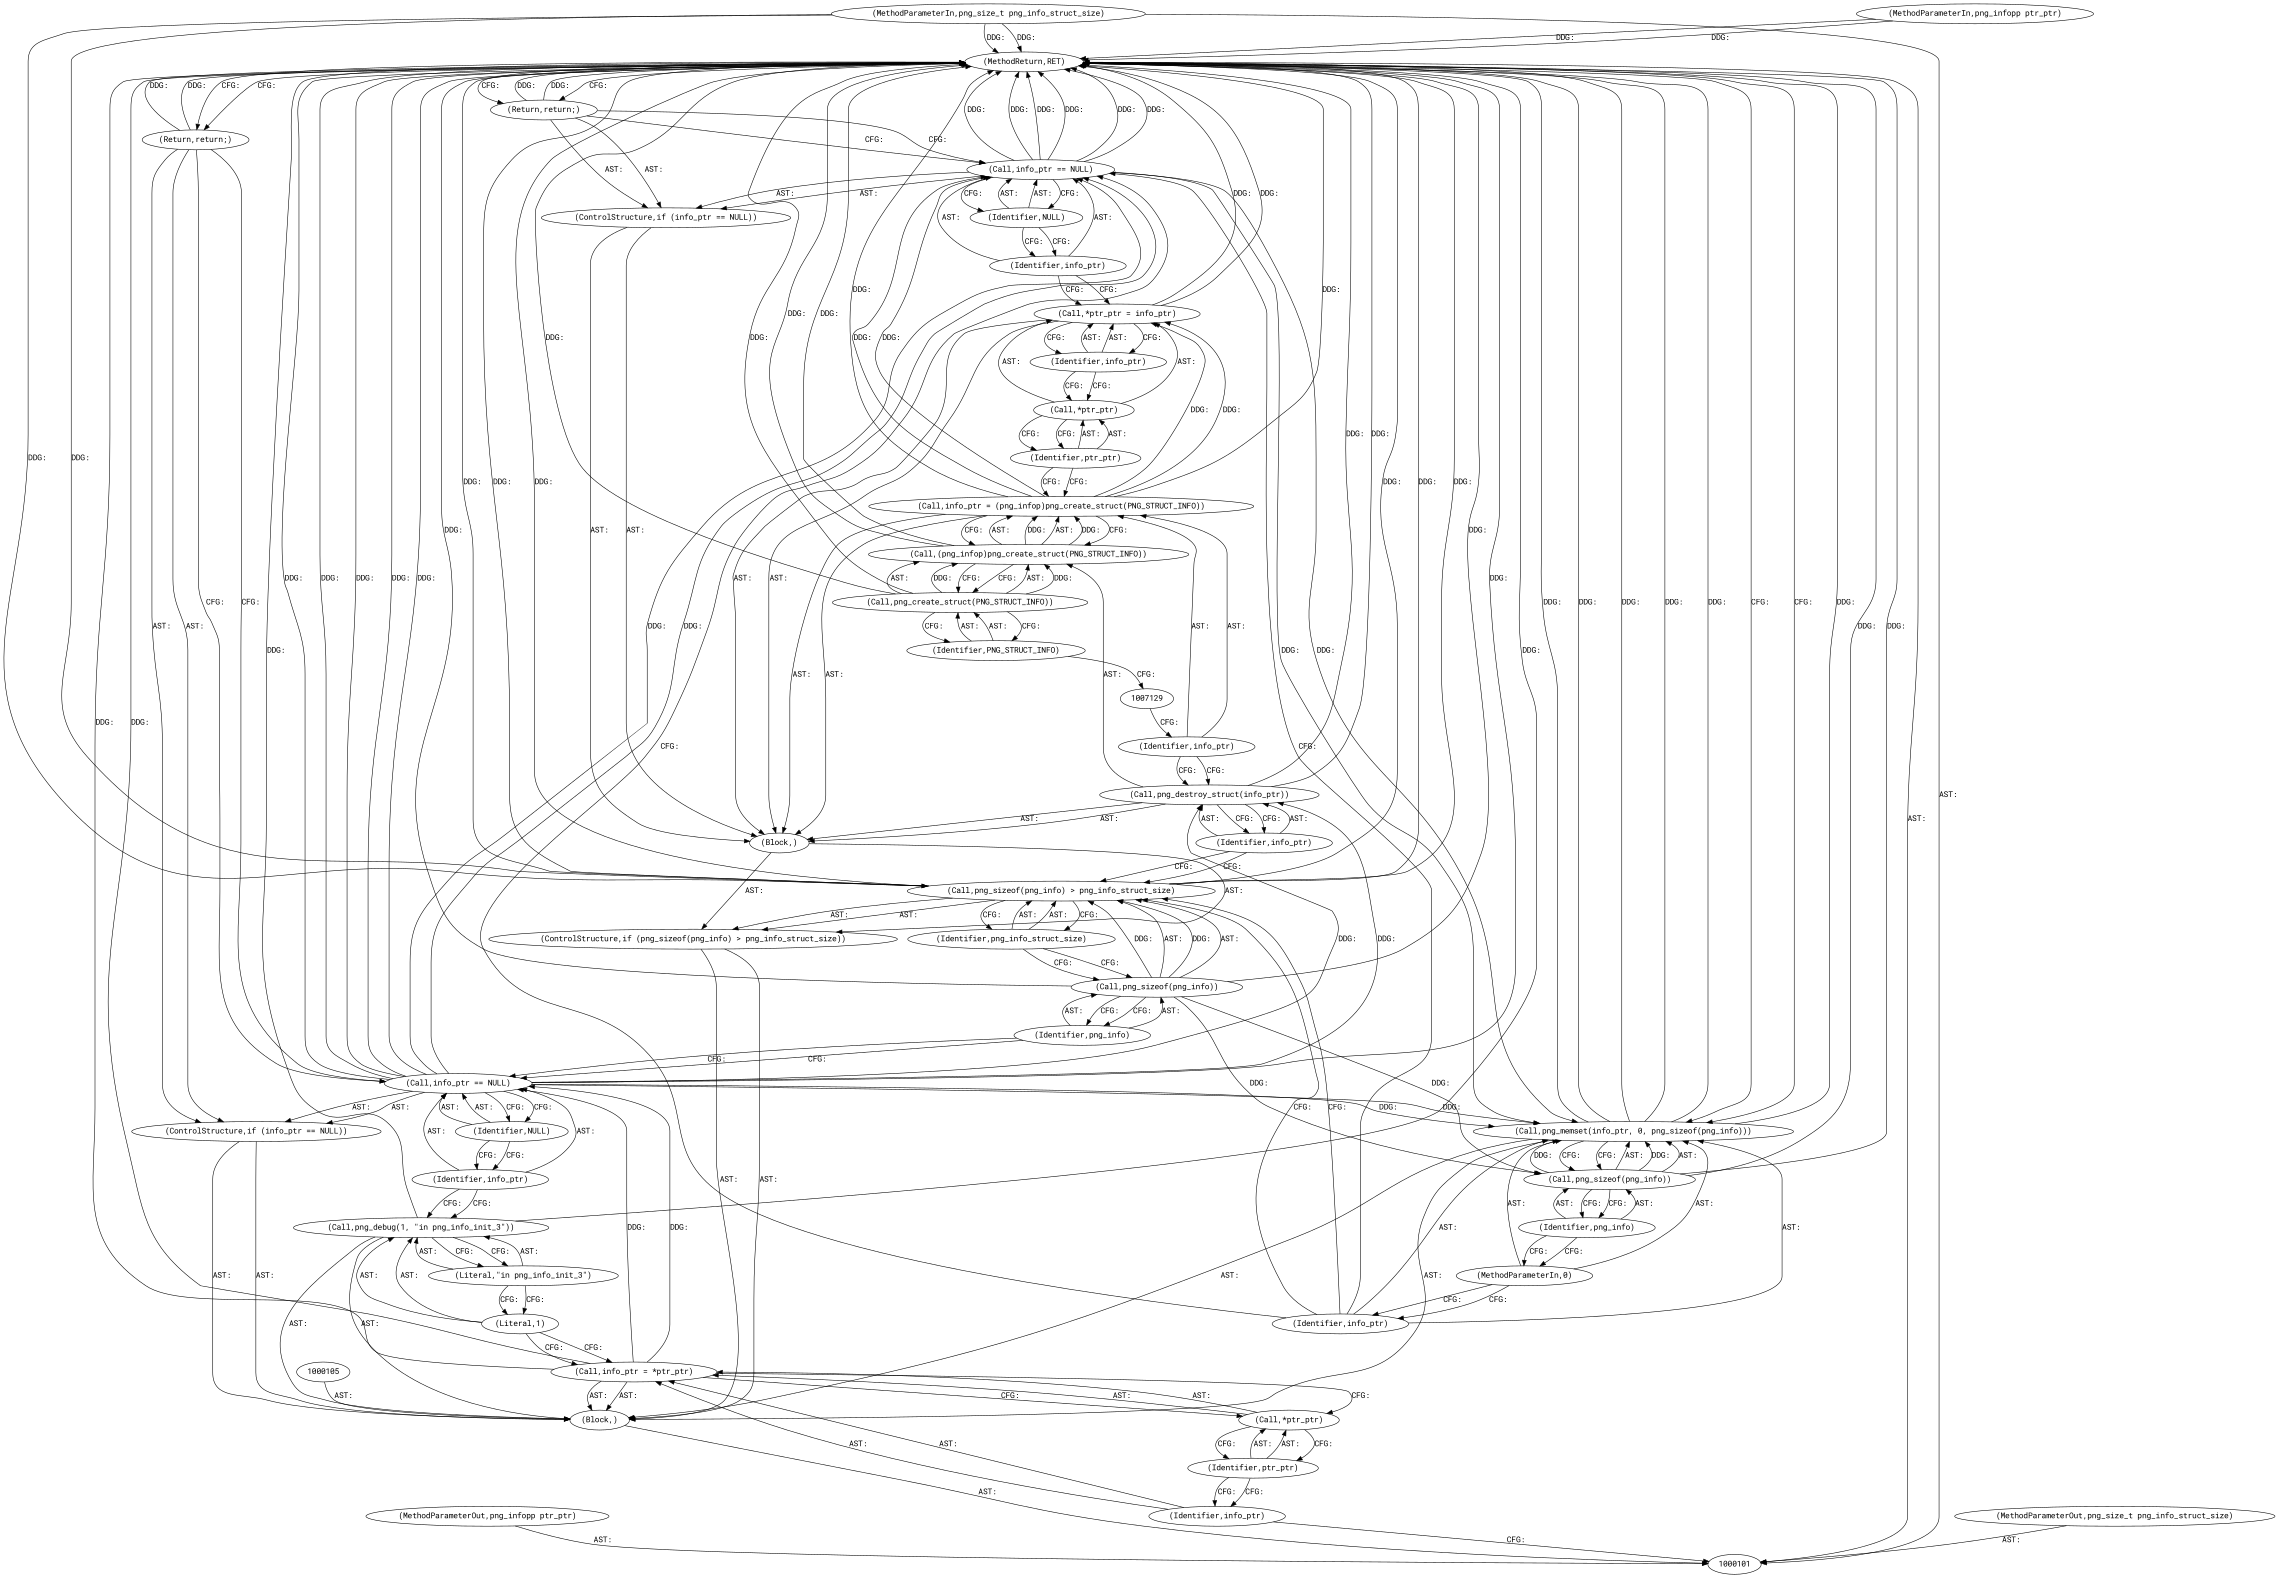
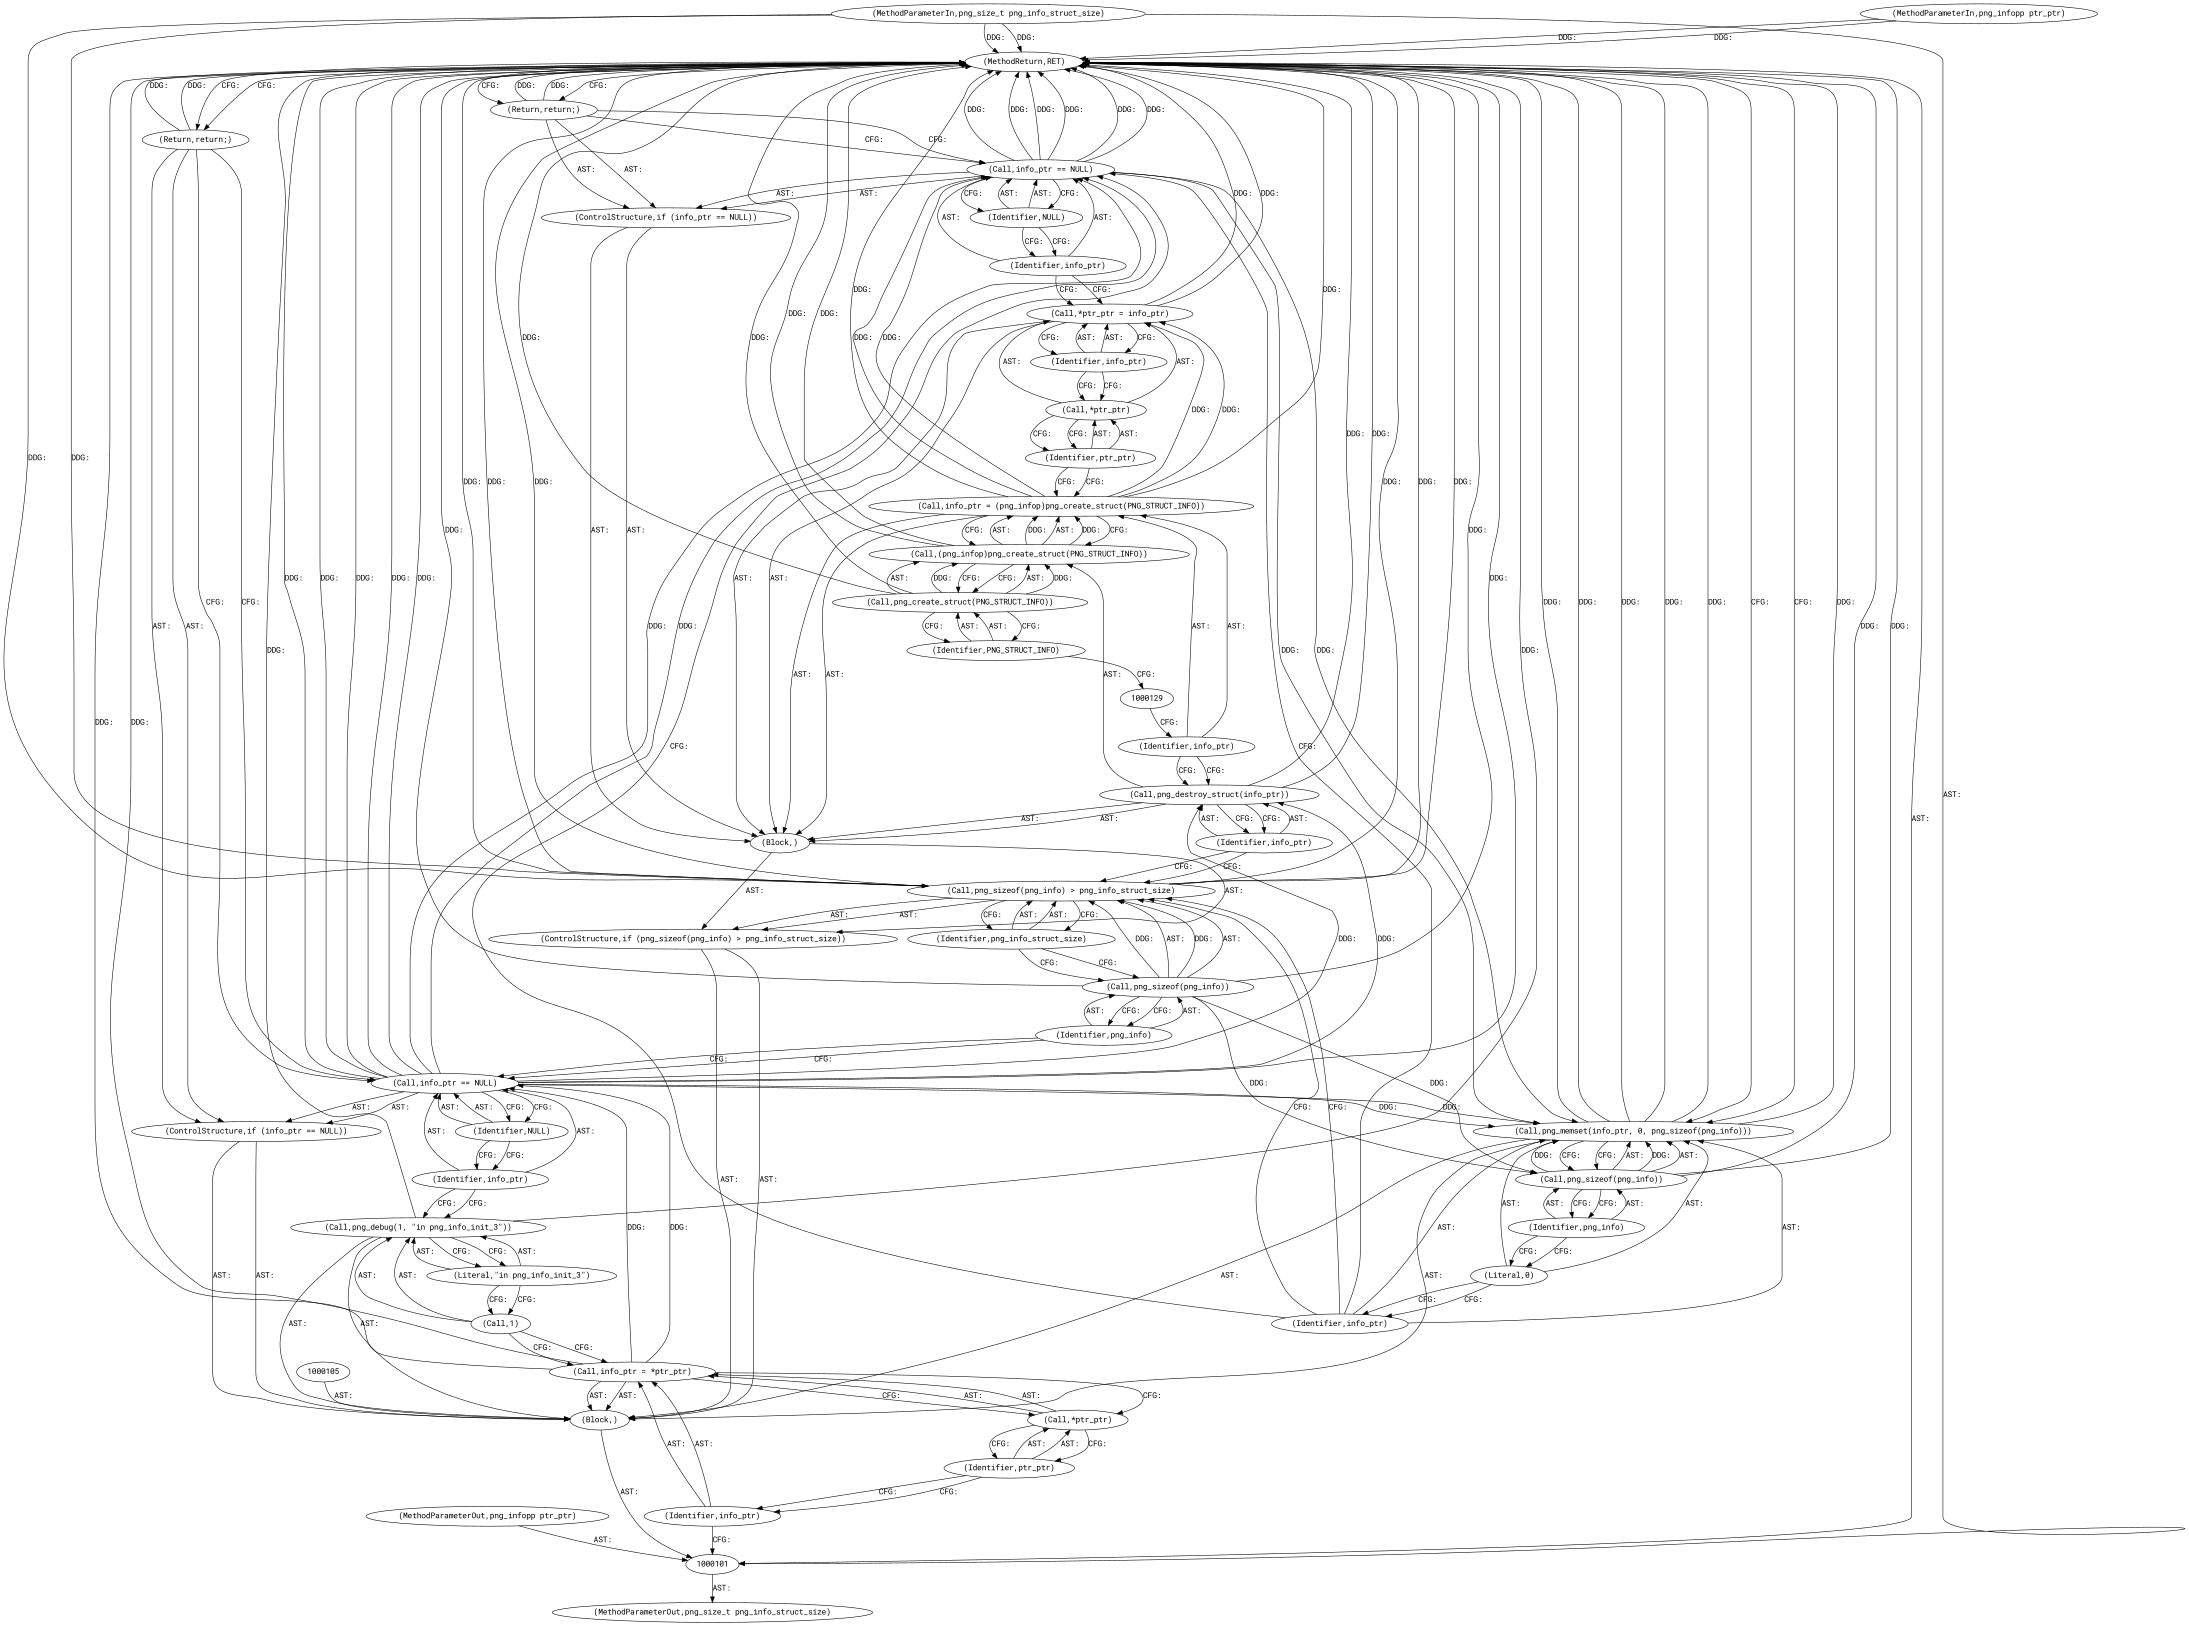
(1147, 699) -> (1147, 699)
(1525, 1276) -> (1509, 1276)
(520, 1324) -> (501, 1324)
(1917, 1548) -> (712, 1586)
